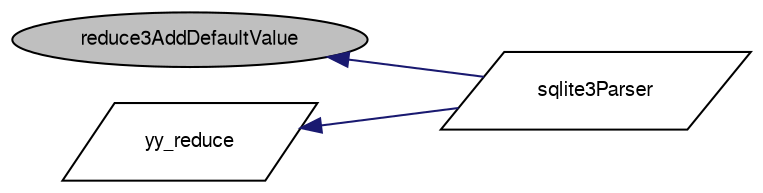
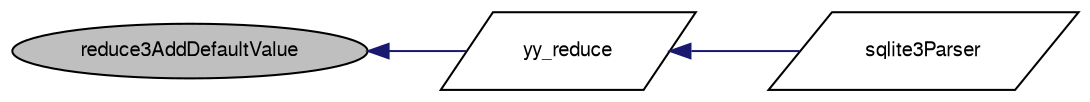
(416, 68) -> (428, 51)
